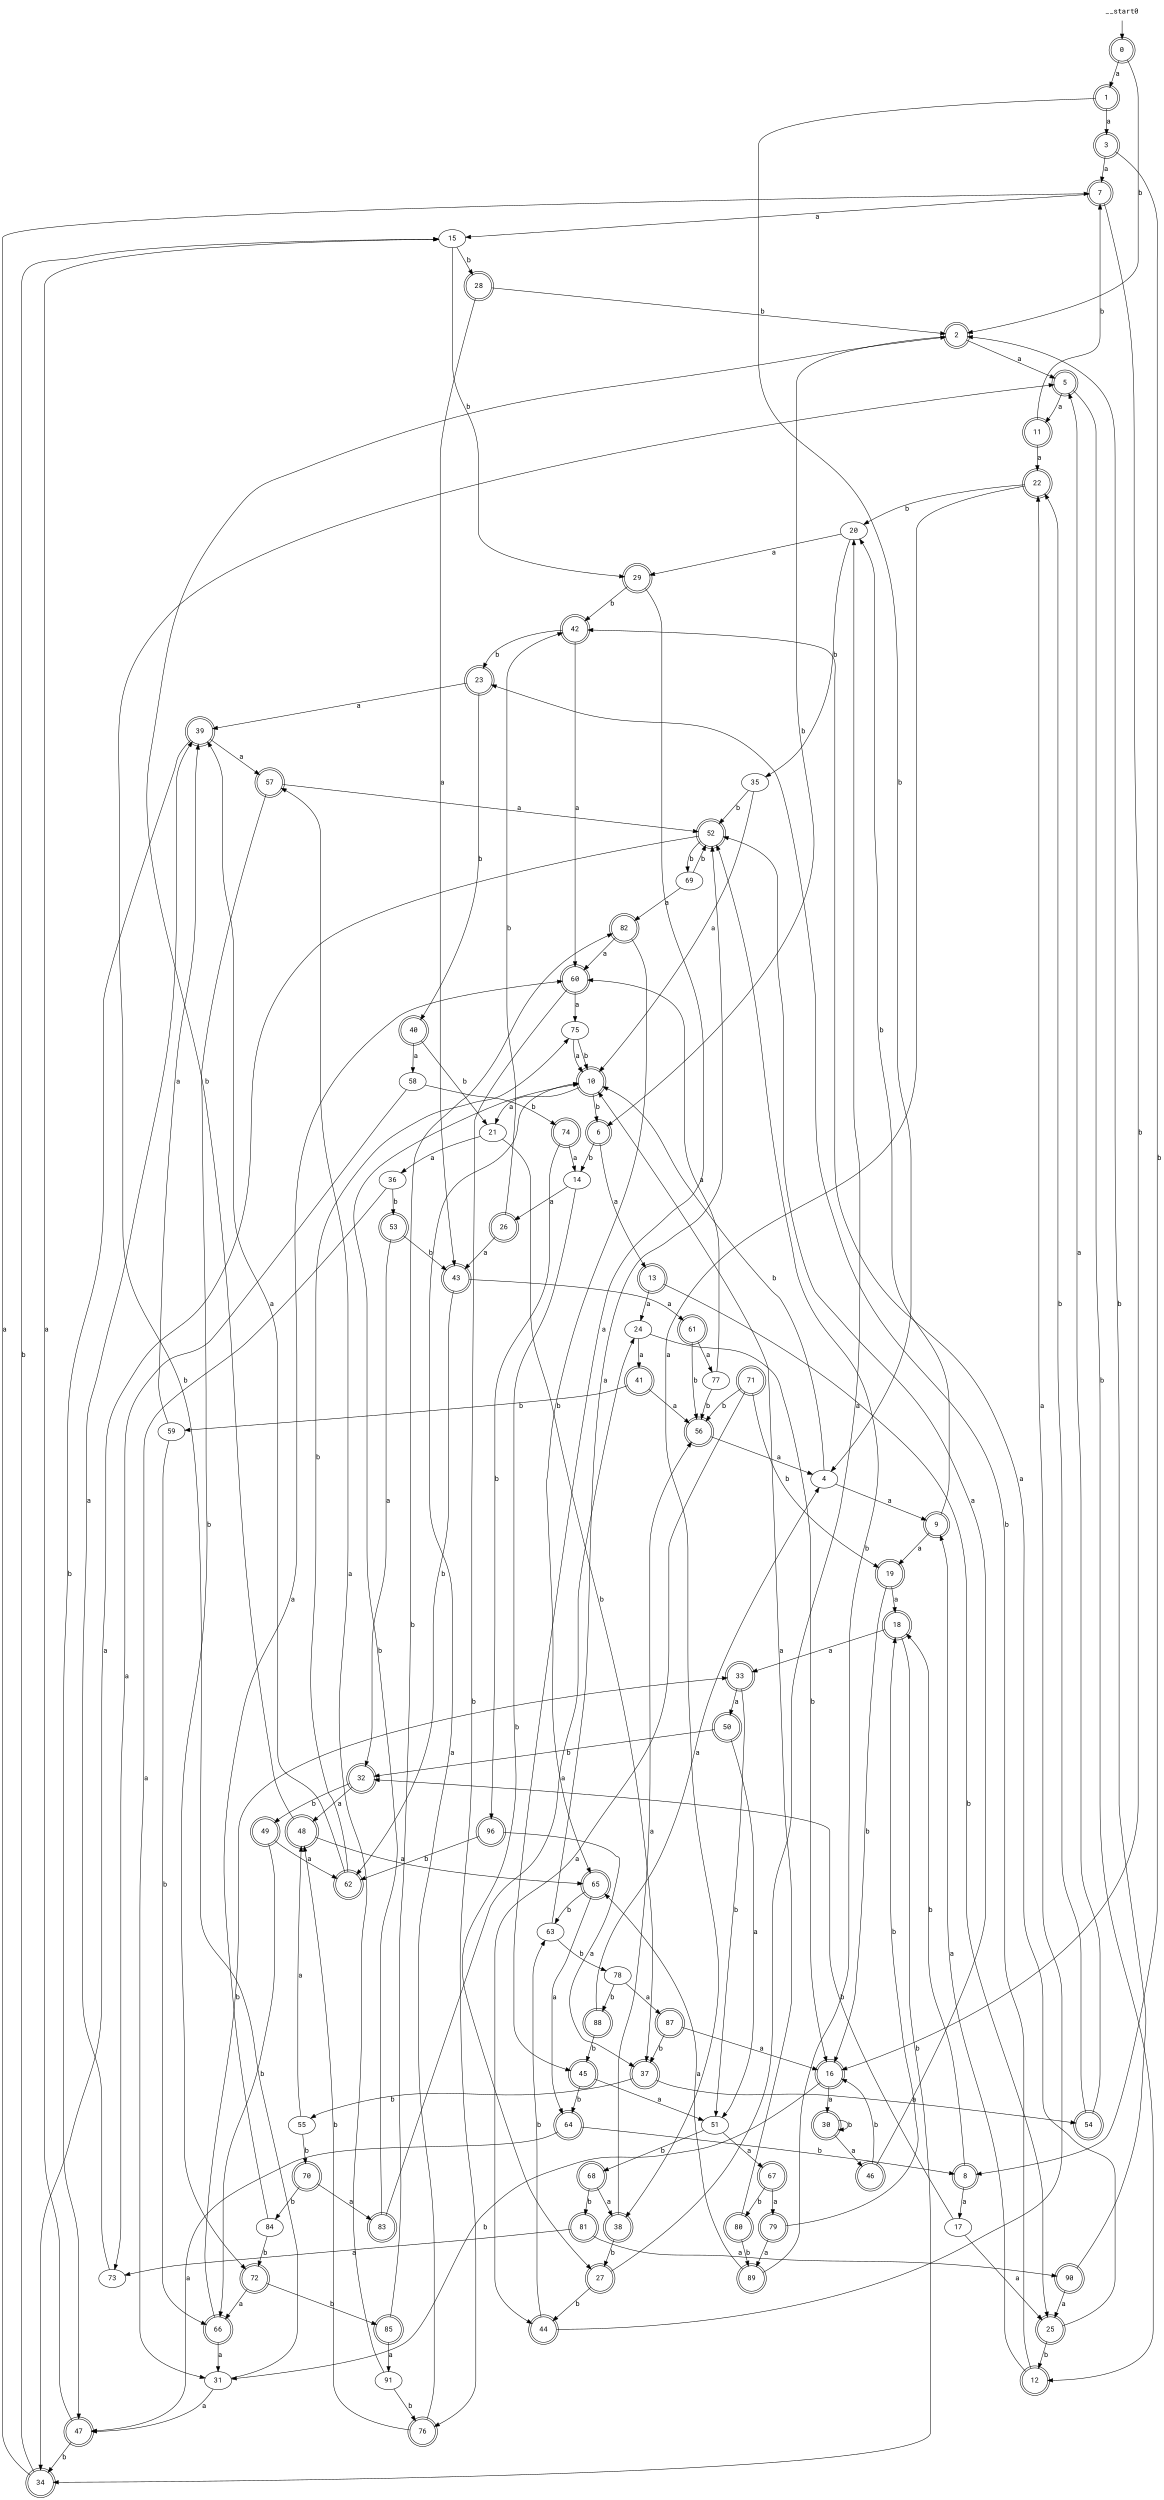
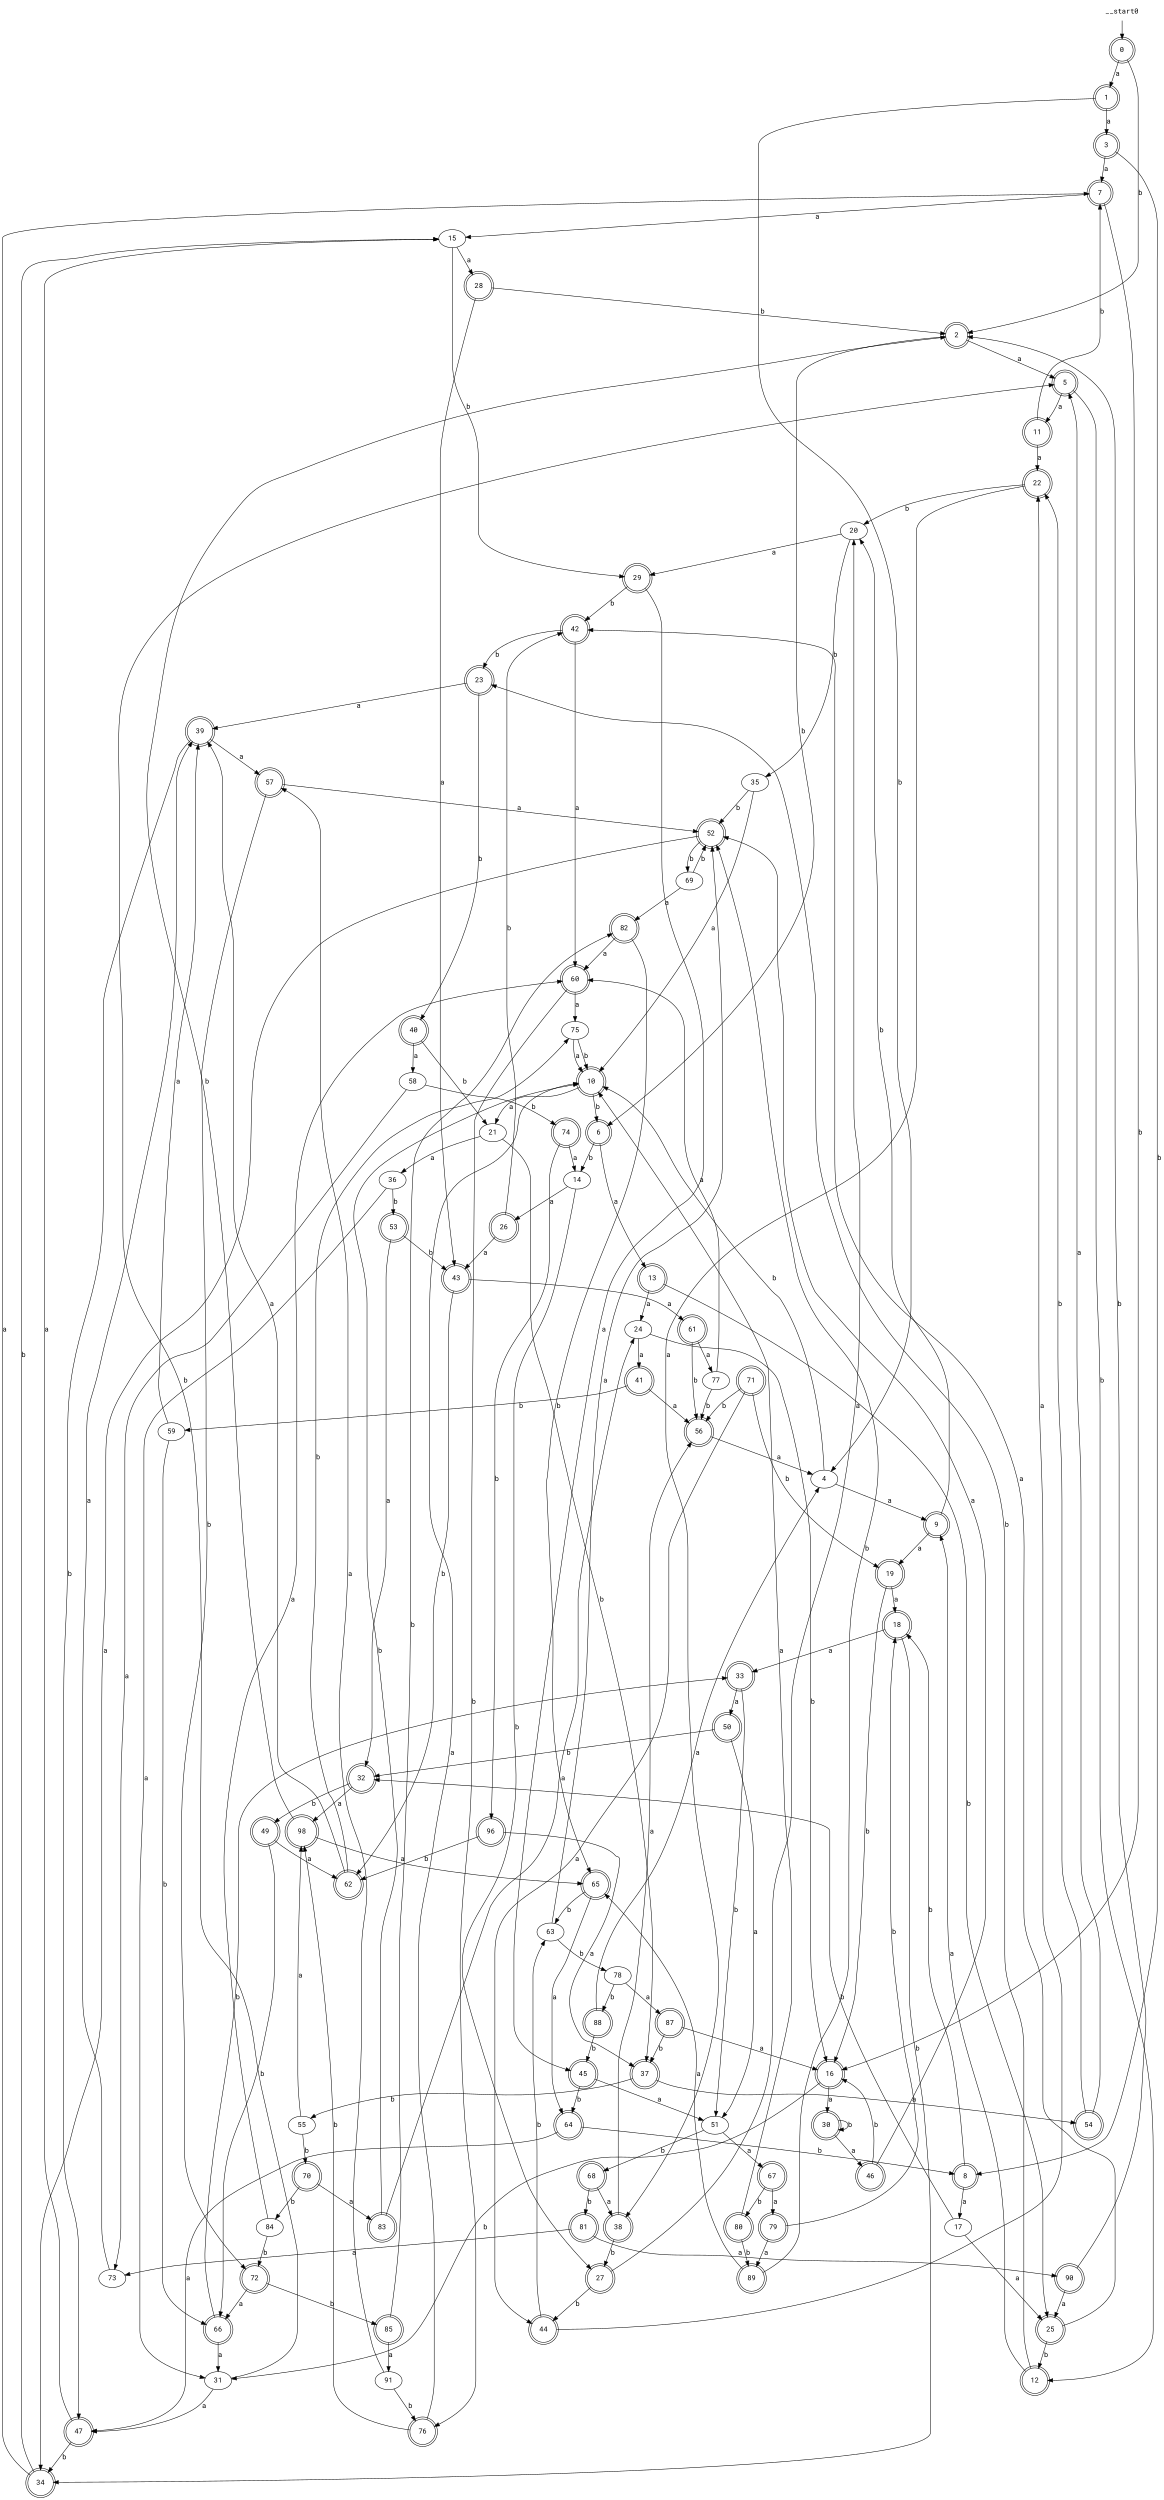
(469, 260) -> (469, 260)
(302, 1832) -> (302, 1832)
